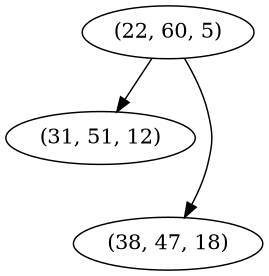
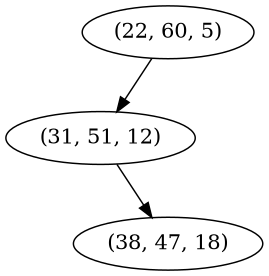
(211, 131) -> (130, 185)
